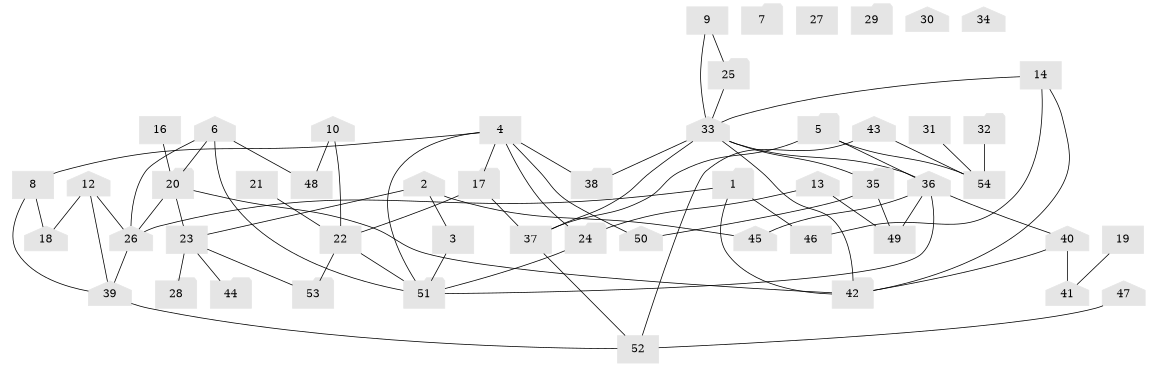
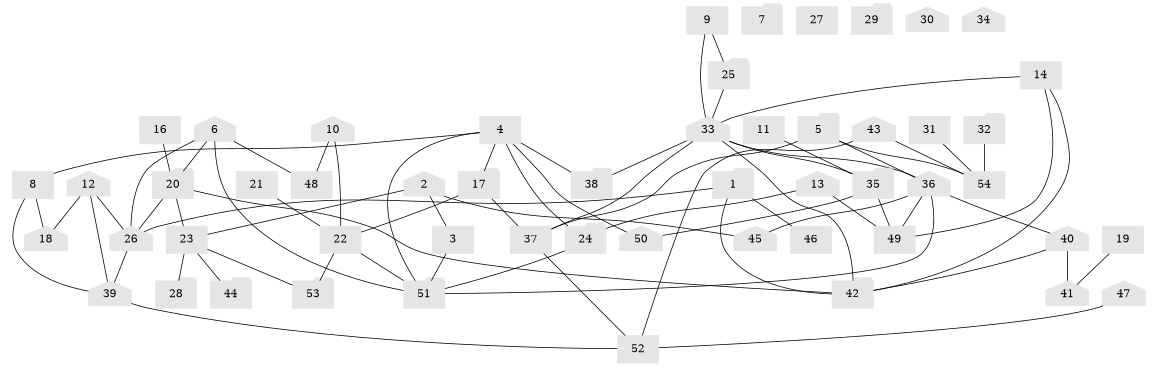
none -> (764, 130)
(982, 218) -> (1031, 204)
